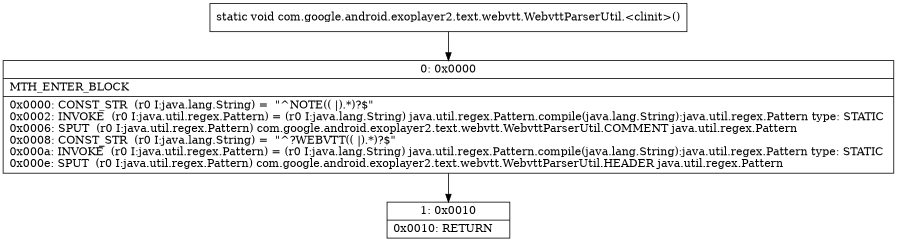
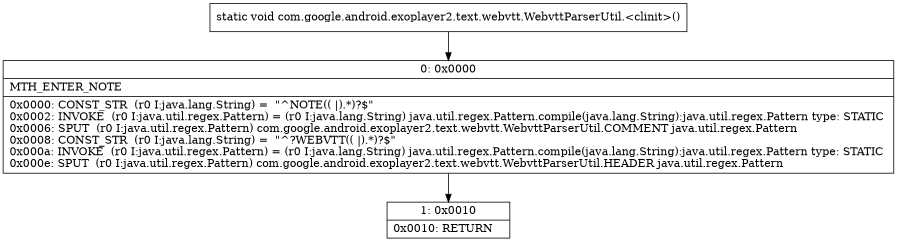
(70, 87) -> (66, 87)
